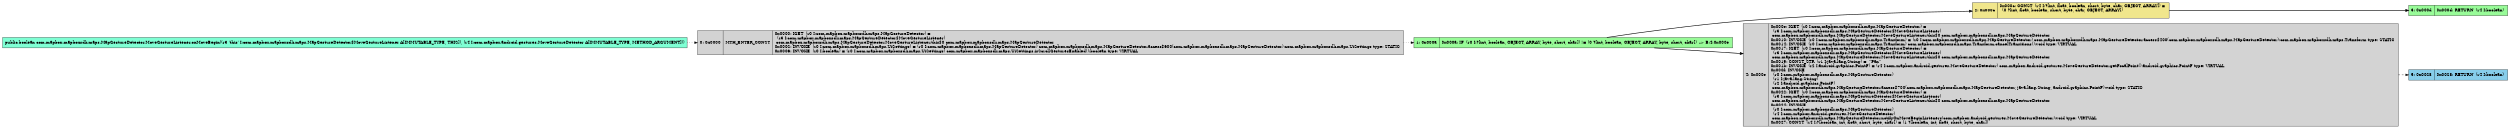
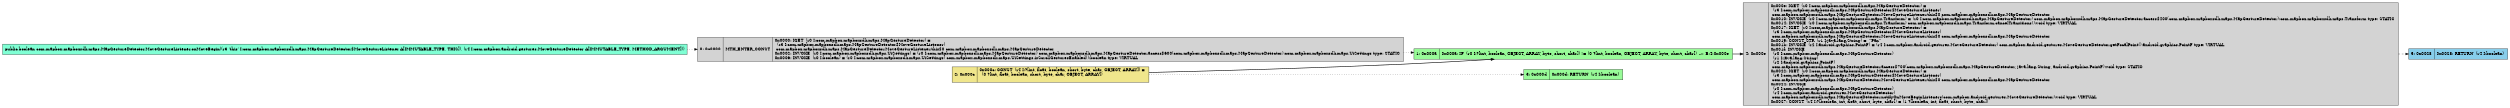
(2287, 10) -> (1335, 75)
(1788, 18) -> (1320, 67)
(1789, 70) -> (1789, 49)
